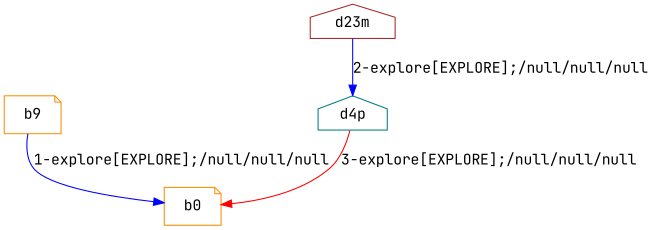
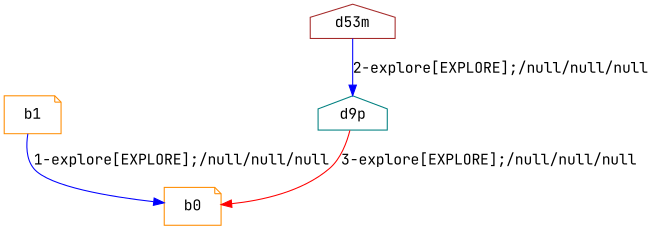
(353, 23) -> (353, 23)
(33, 115) -> (33, 115)
(353, 115) -> (353, 115)
